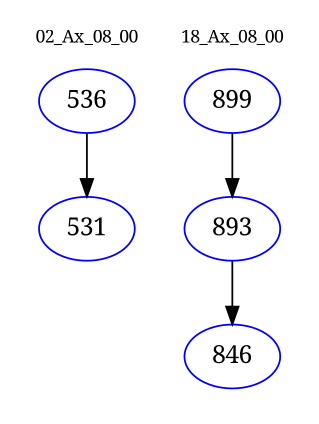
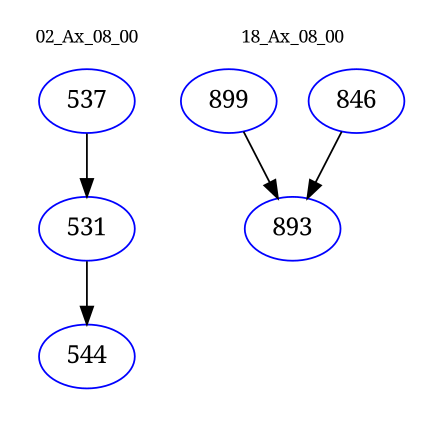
(87, 101) -> (87, 101)
(232, 284) -> (329, 157)
none -> (87, 356)
